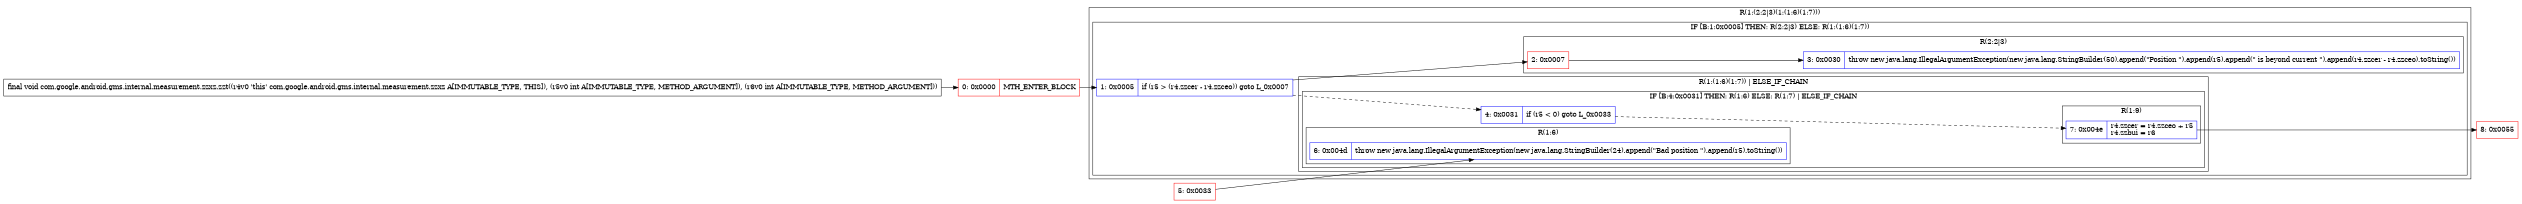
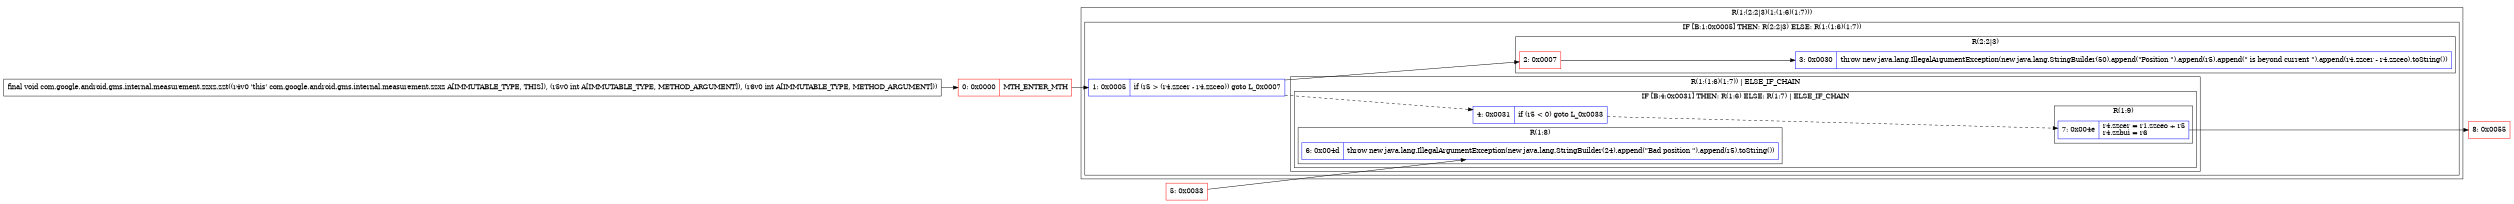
(1040, 87) -> (1036, 87)
(2152, 126) -> (2144, 126)
(1548, 133) -> (1540, 133)
